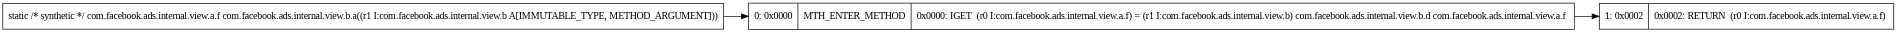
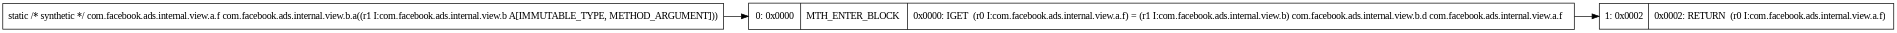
(855, 16) -> (853, 16)
